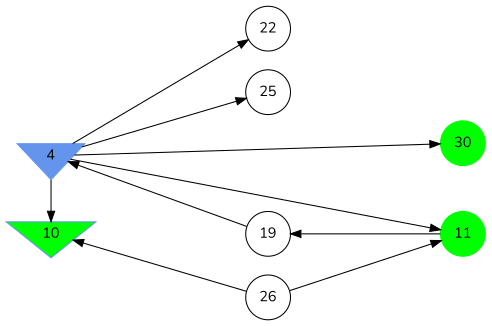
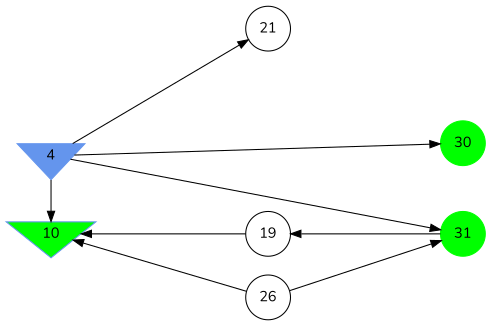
(268, 29) -> (268, 29)
(268, 92) -> none
(163, 196) -> (169, 234)
(463, 234) -> (463, 234)
